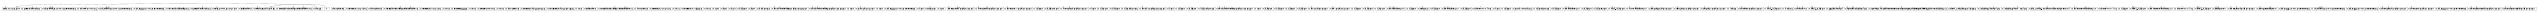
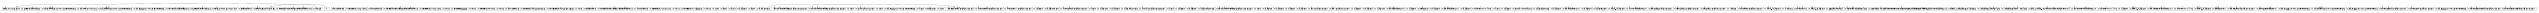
(772, 9) -> (861, 4)
(1019, 9) -> (1019, 9)
(1154, 9) -> (1154, 9)
